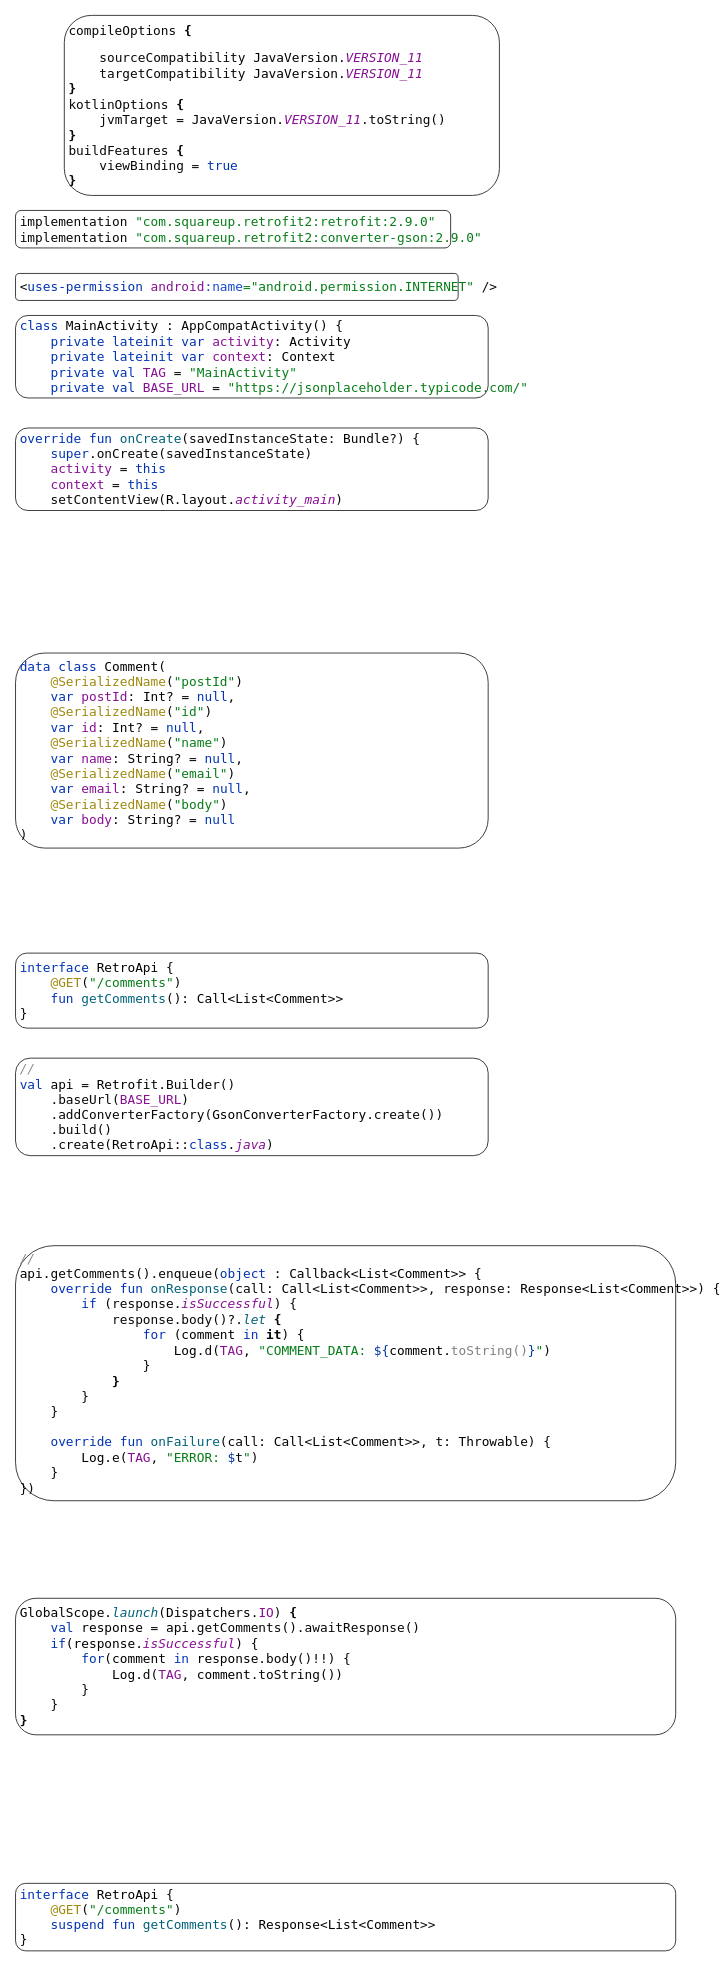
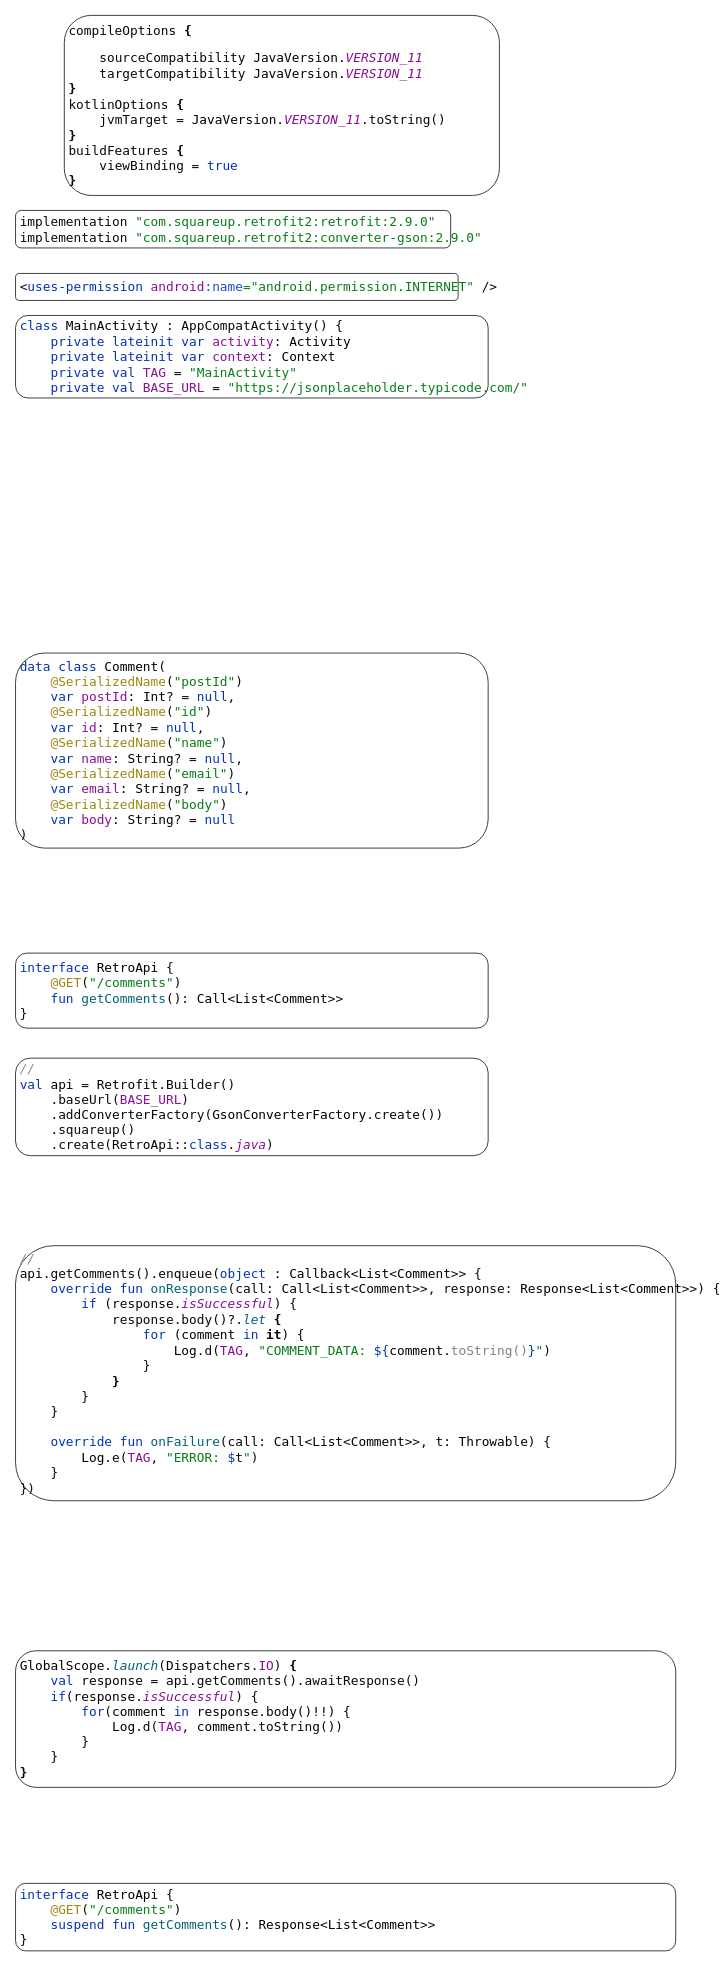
(252, 469) -> none
(146, 1107) -> (146, 1107)
(345, 1666) -> (345, 1719)
